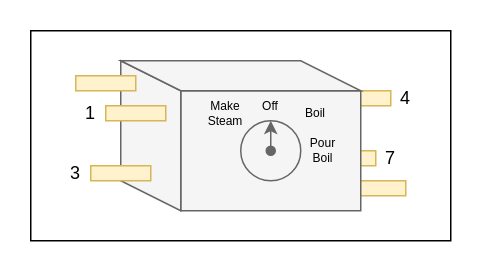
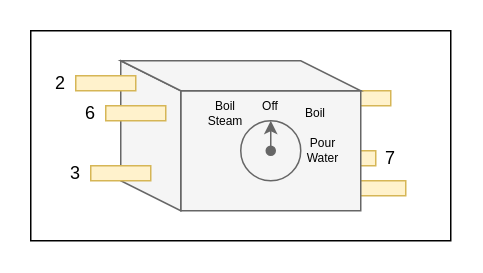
none -> (61, 83)
(406, 98) -> none
(91, 113) -> (91, 113)
(226, 113) -> (226, 113)
(323, 151) -> (323, 151)
